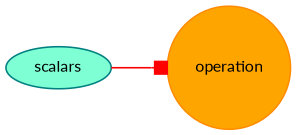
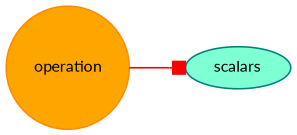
(131, 68) -> (149, 68)
